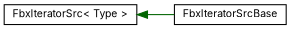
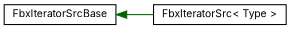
(161, 15) -> (140, 15)
